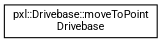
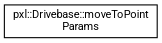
(81, 21) -> (81, 21)
